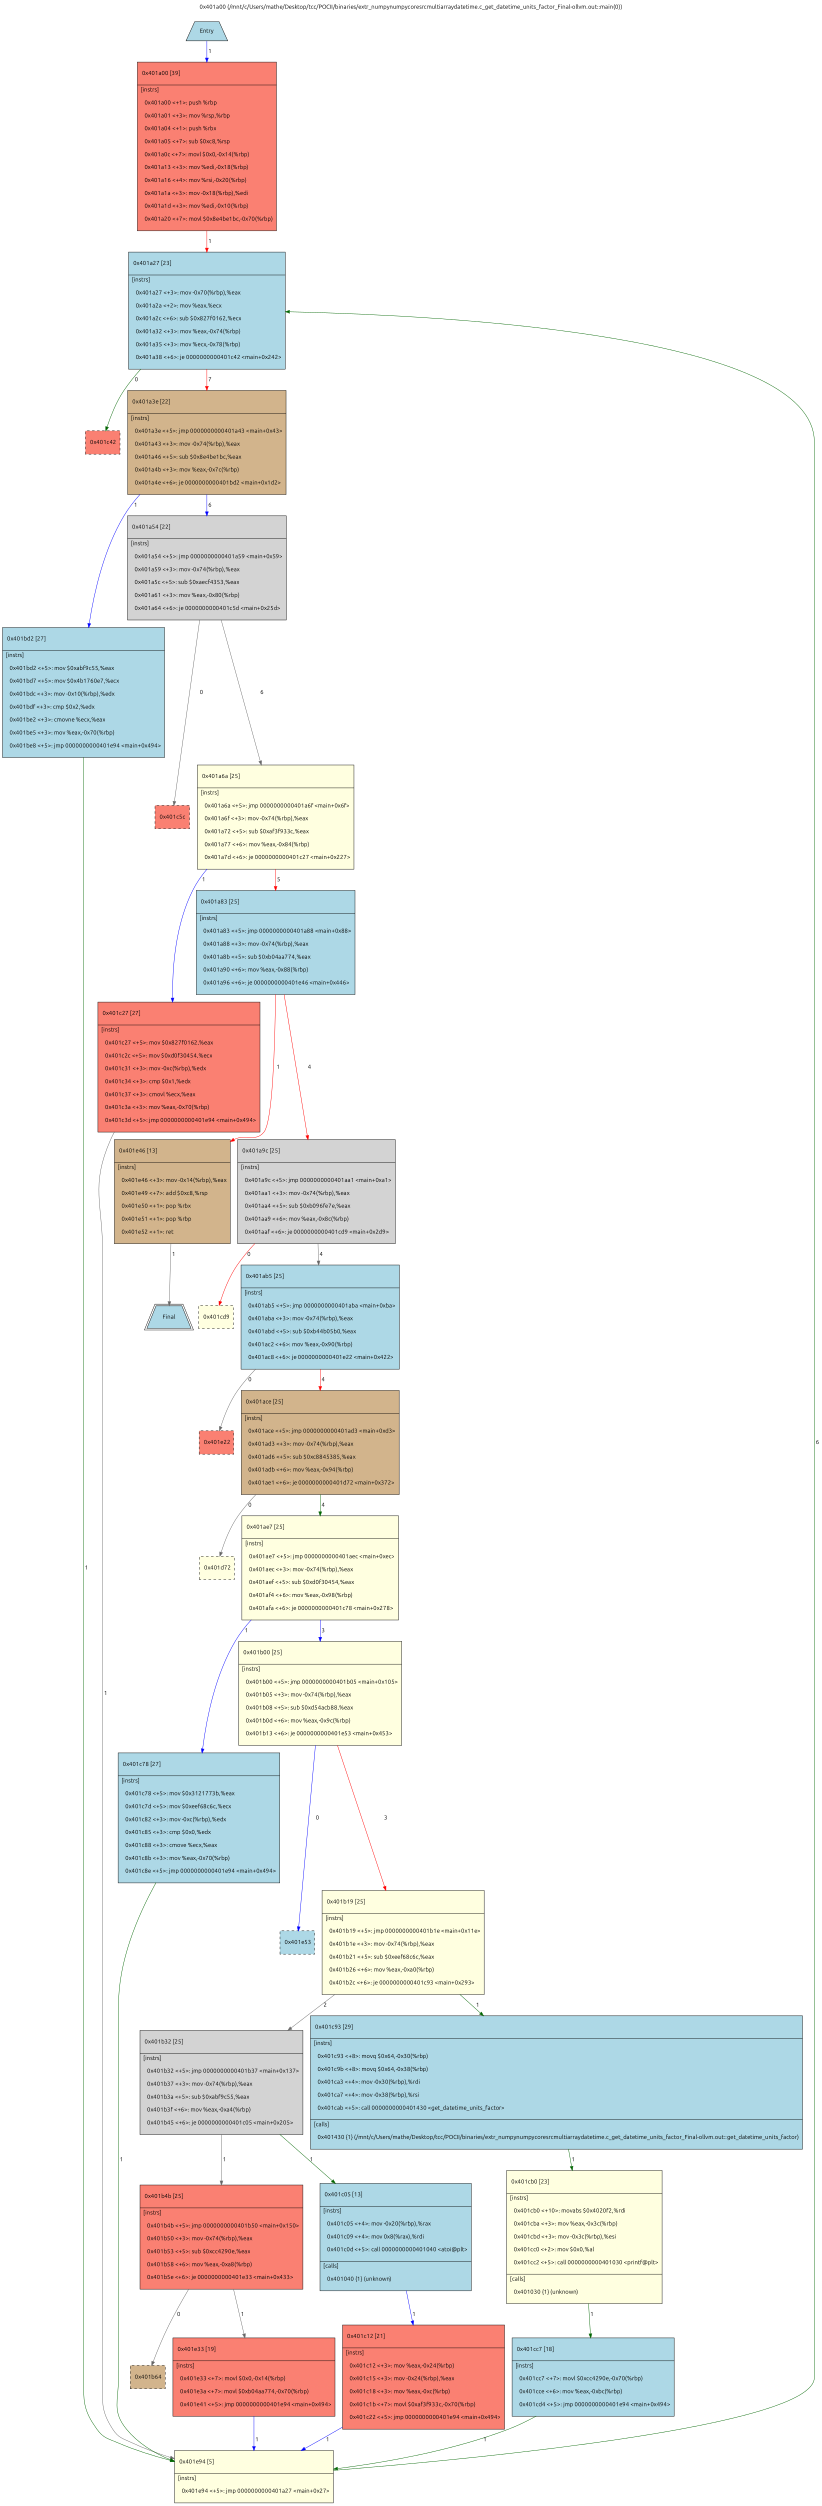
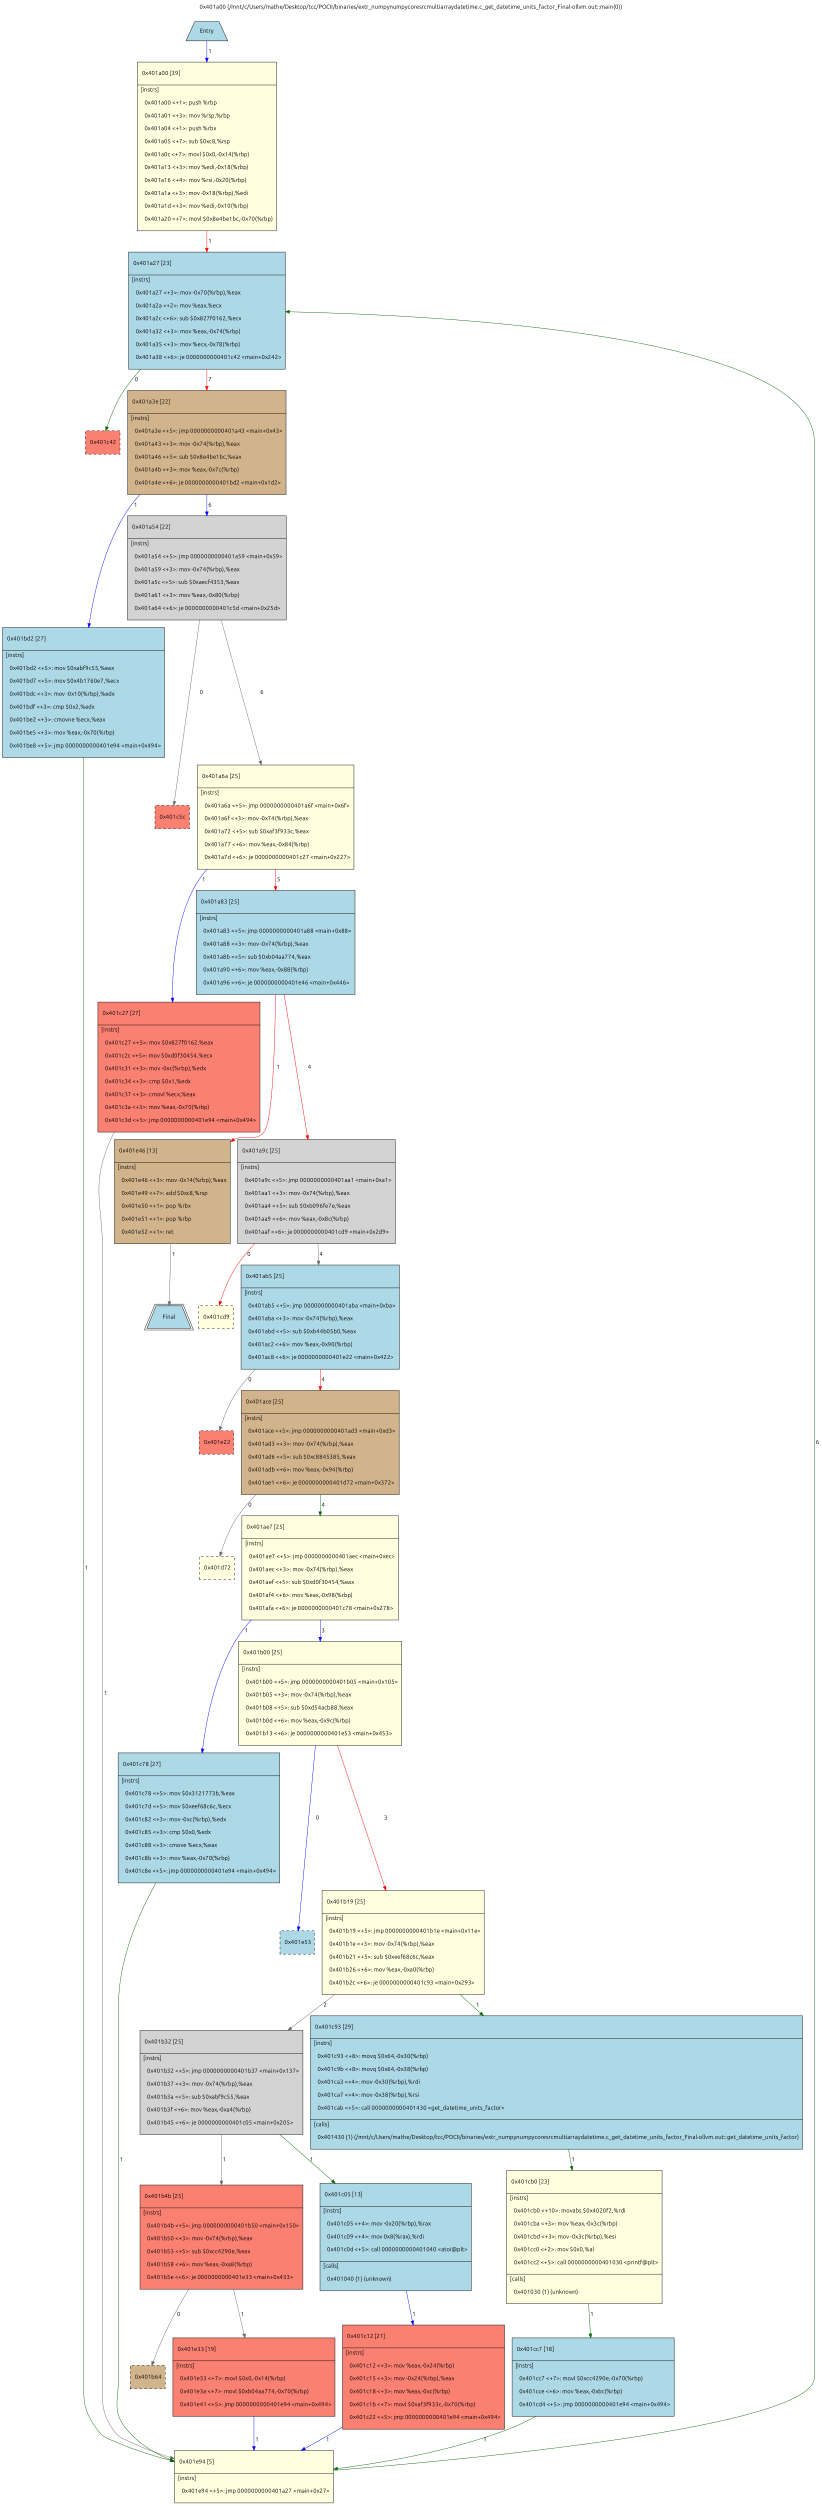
(207, 146) -> (207, 146)
